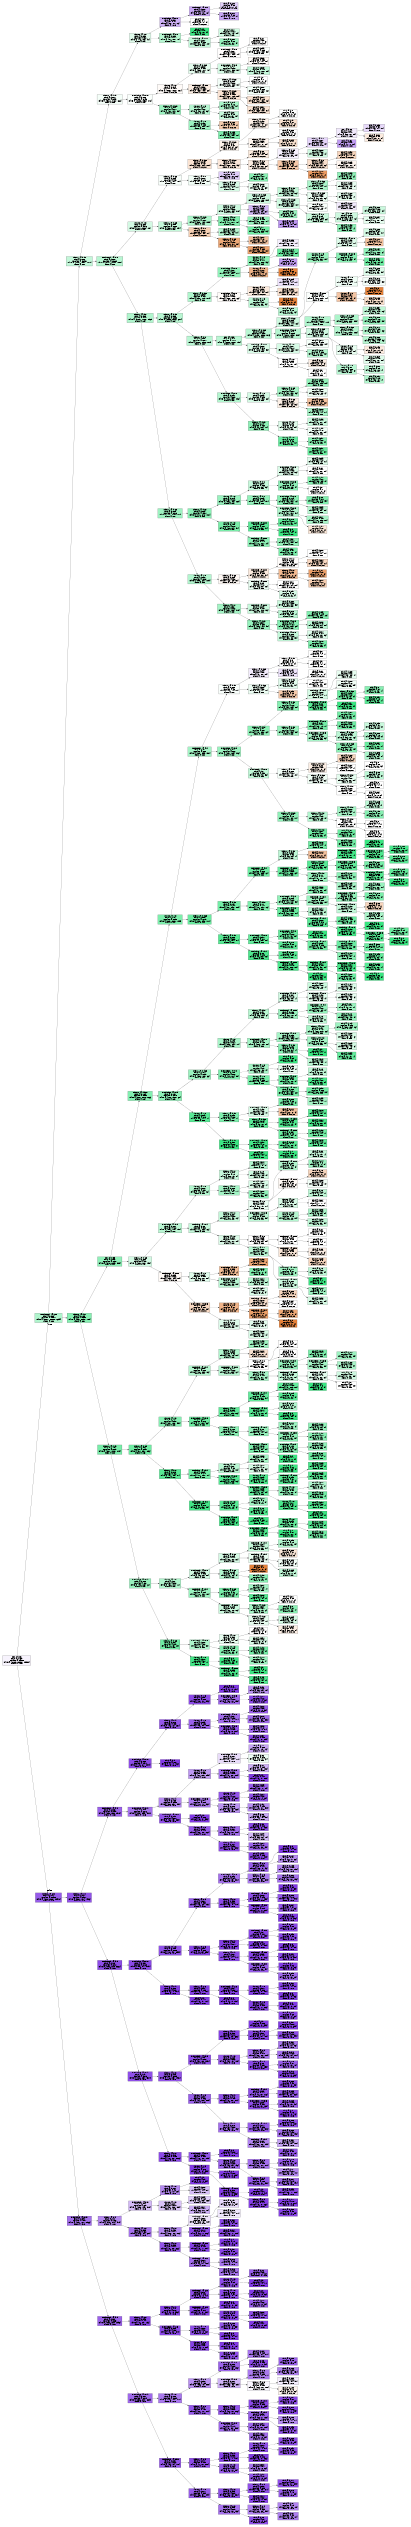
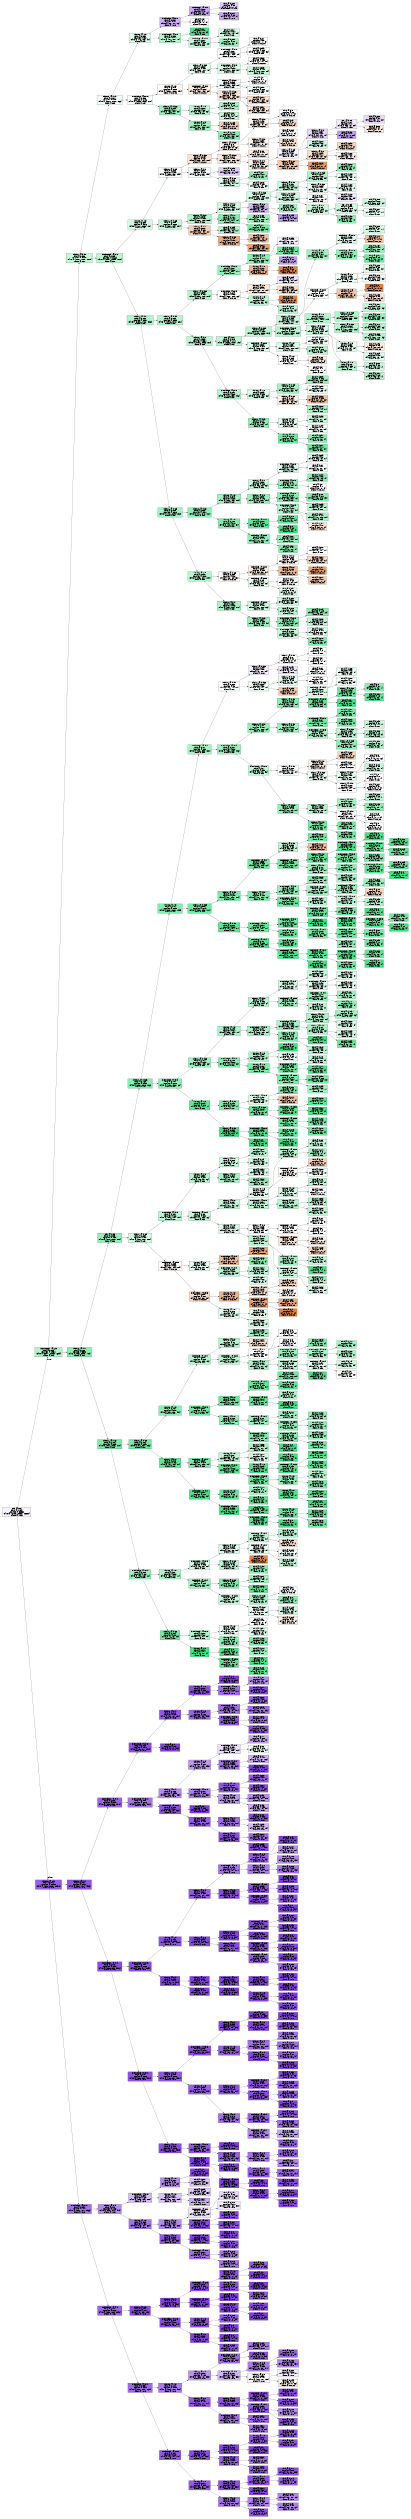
(374, 746) -> none
(374, 896) -> none
